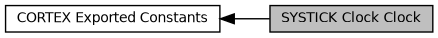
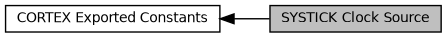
(351, 19) -> (356, 19)
